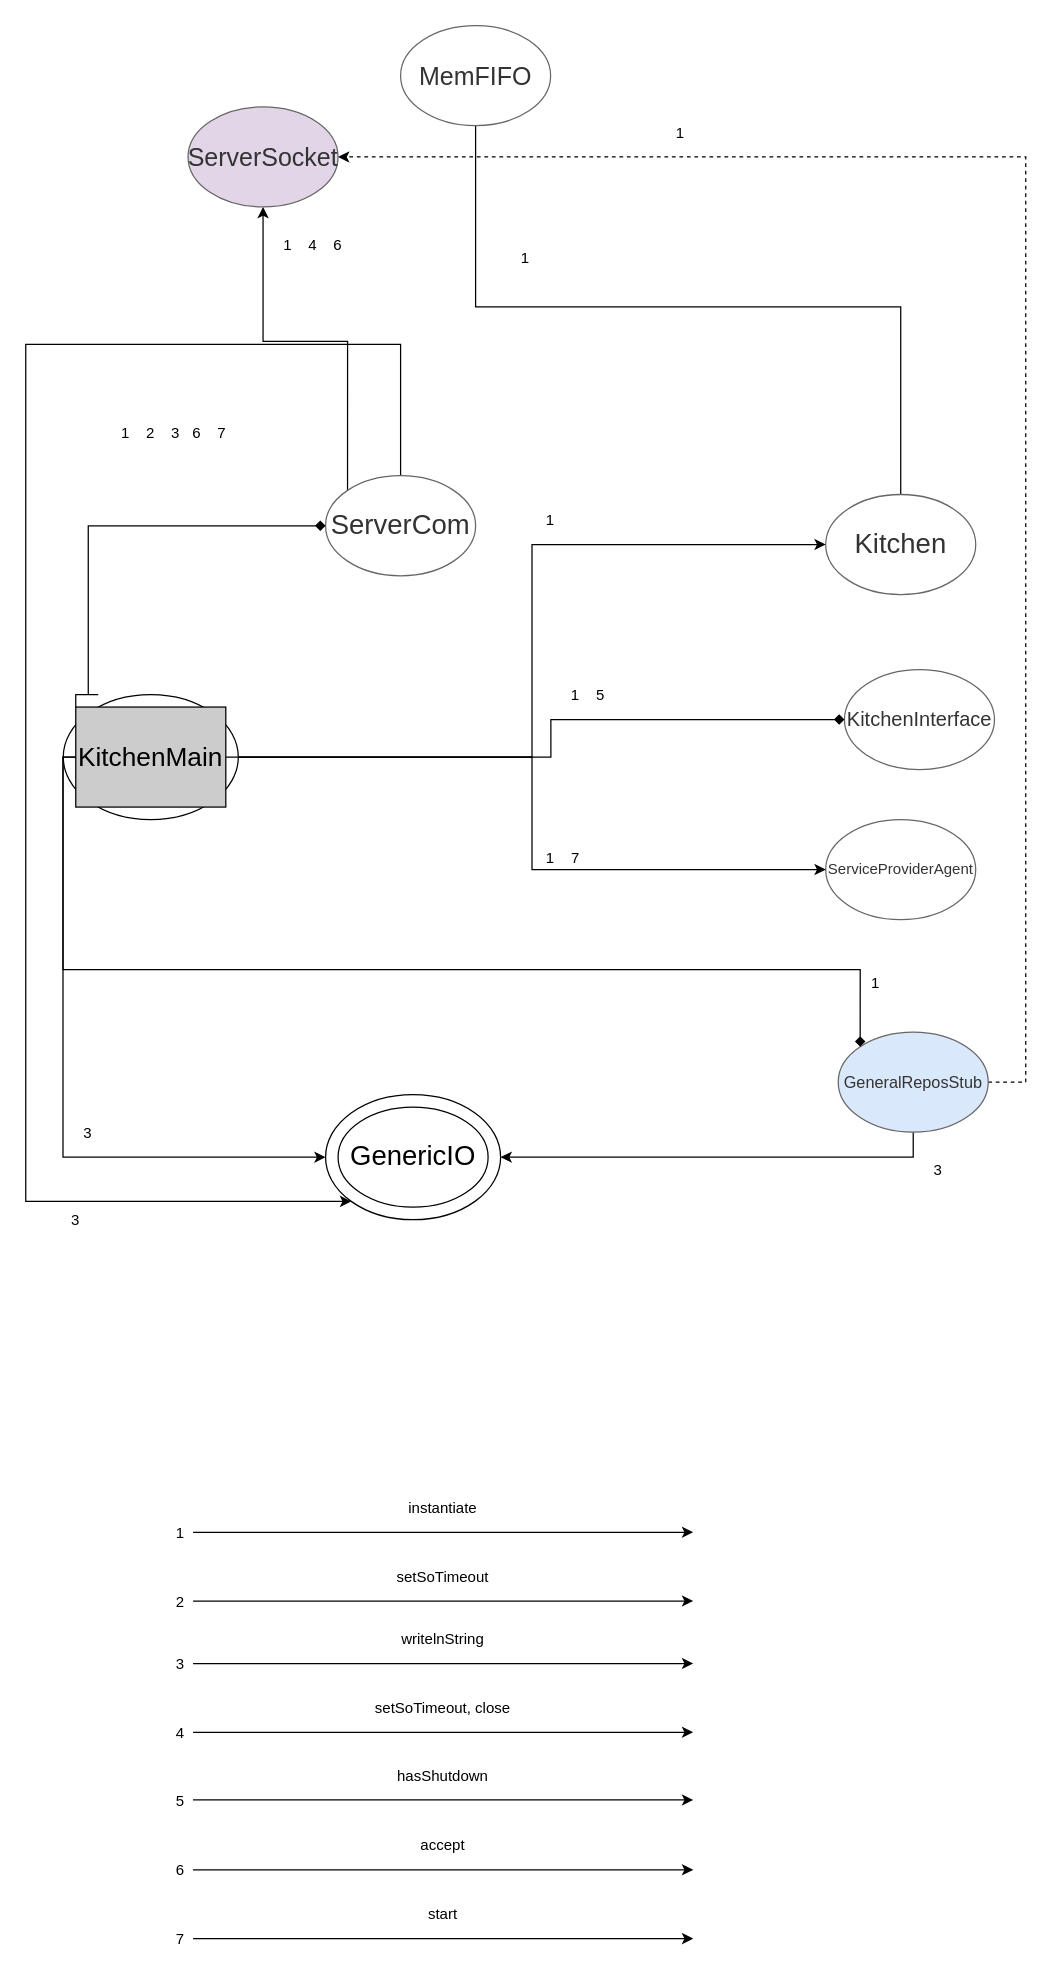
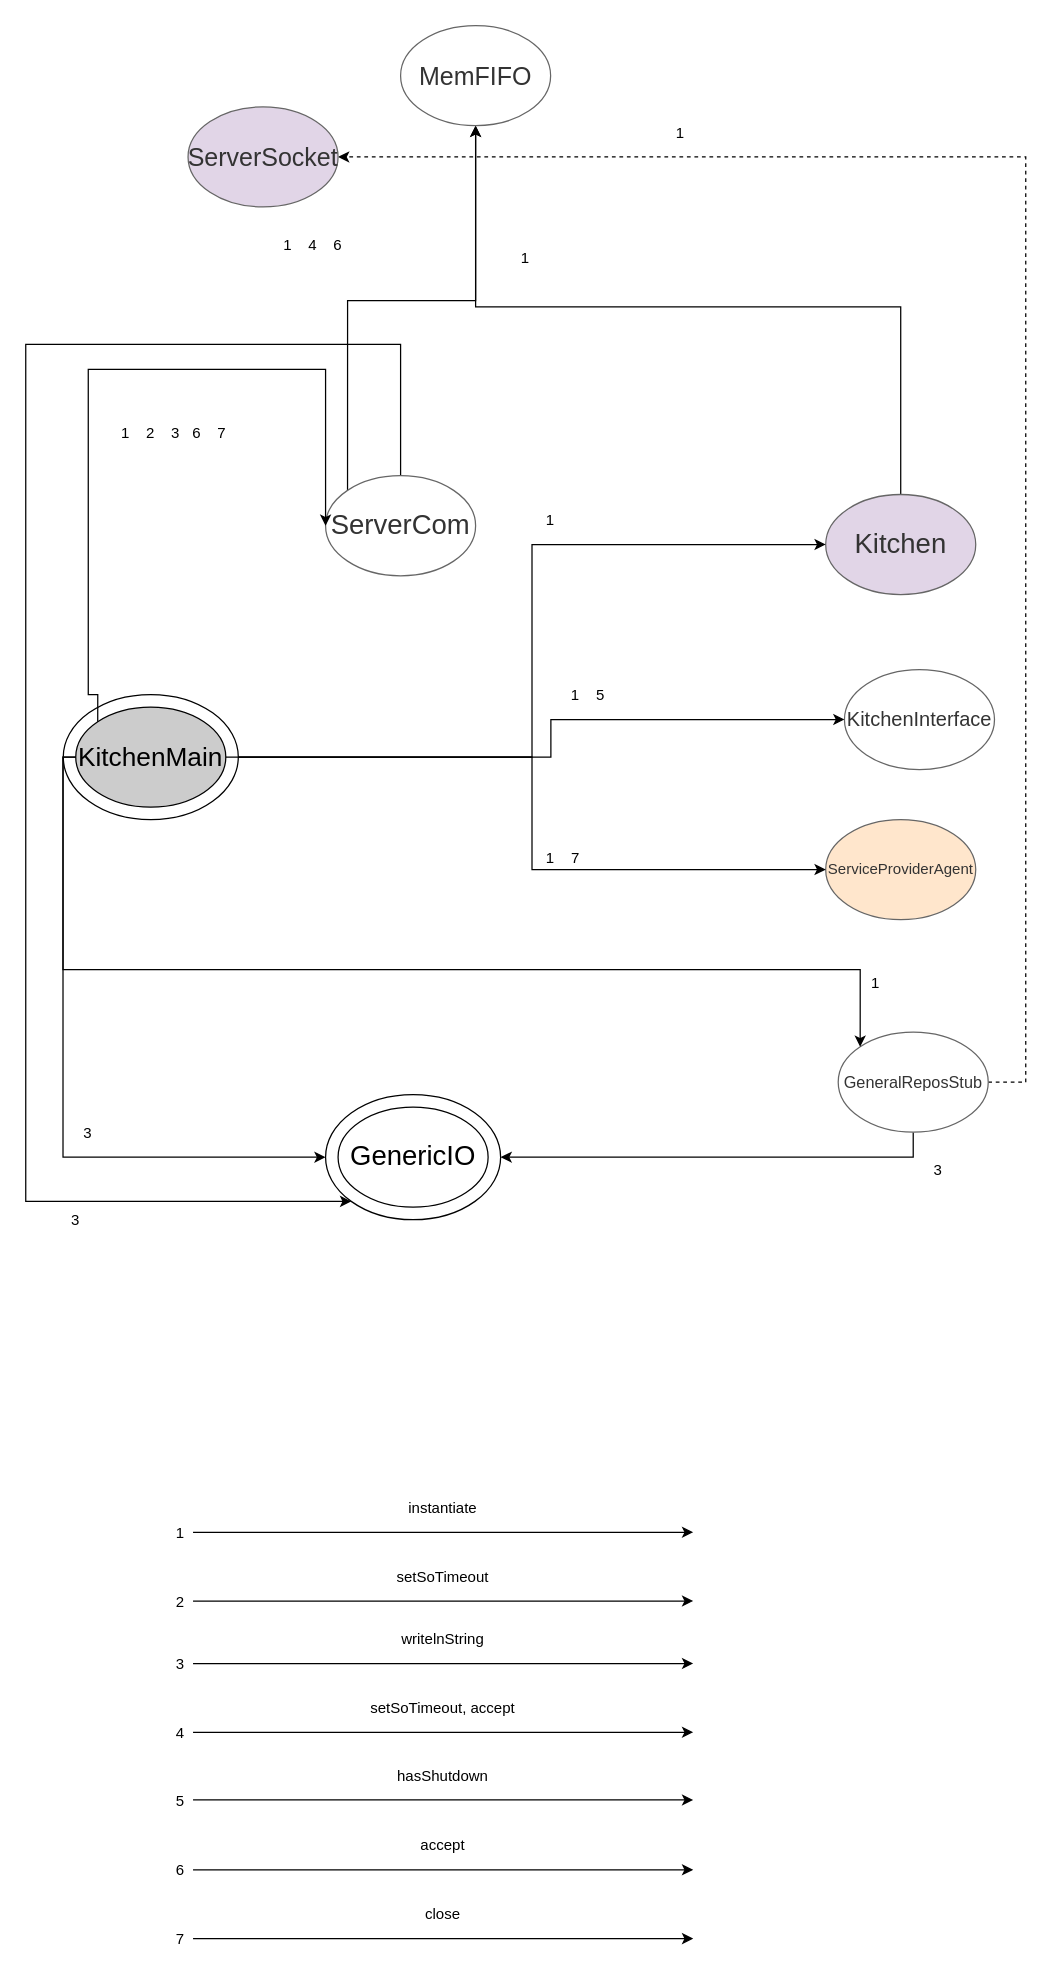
(475, 129) -> (475, 303)
(263, 320) -> (389, 301)
(200, 526) -> (201, 369)
(900, 544) -> (900, 544)
(833, 719) -> (834, 719)
(151, 757) -> (151, 757)
(900, 869) -> (900, 869)
(860, 1036) -> (860, 1037)
(913, 1082) -> (913, 1082)
(442, 1708) -> (442, 1708)
(442, 1914) -> (442, 1914)
